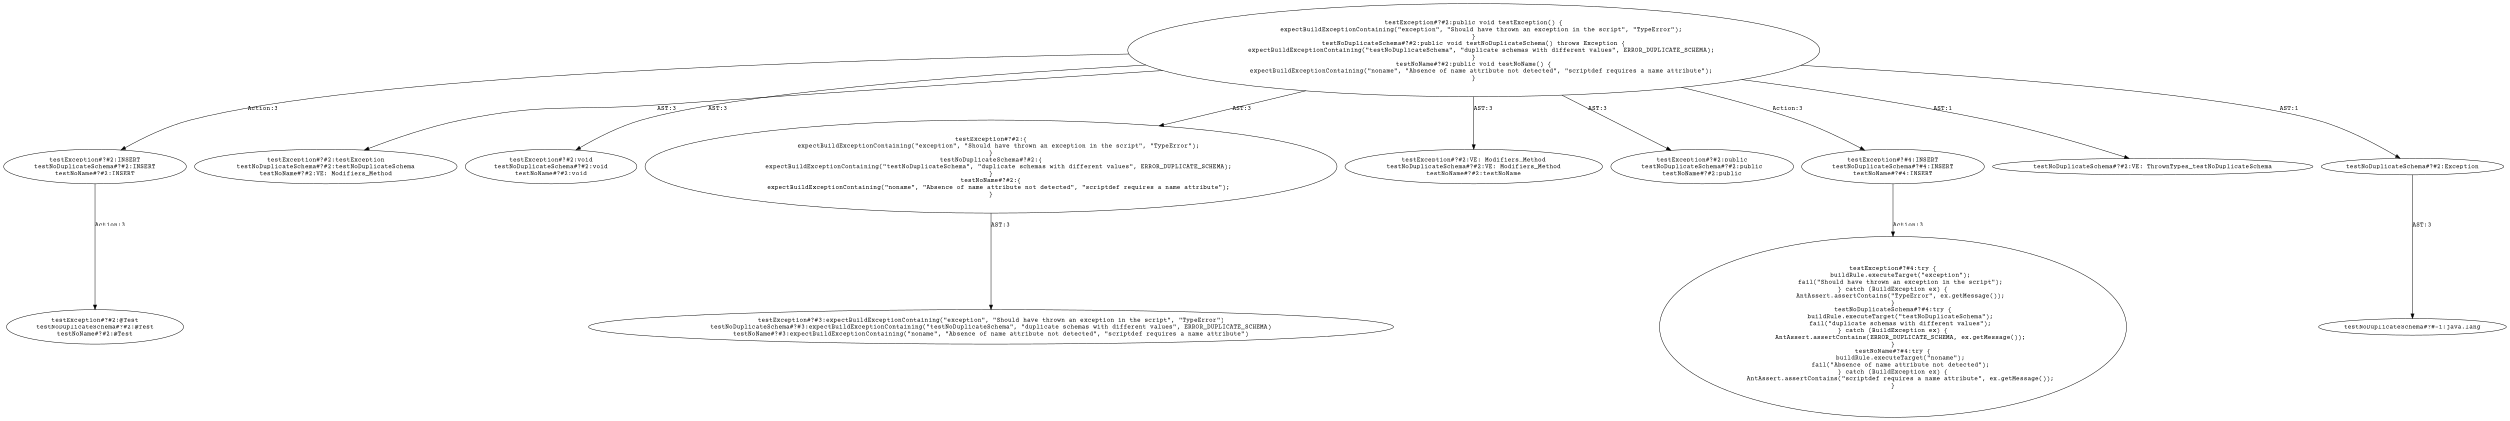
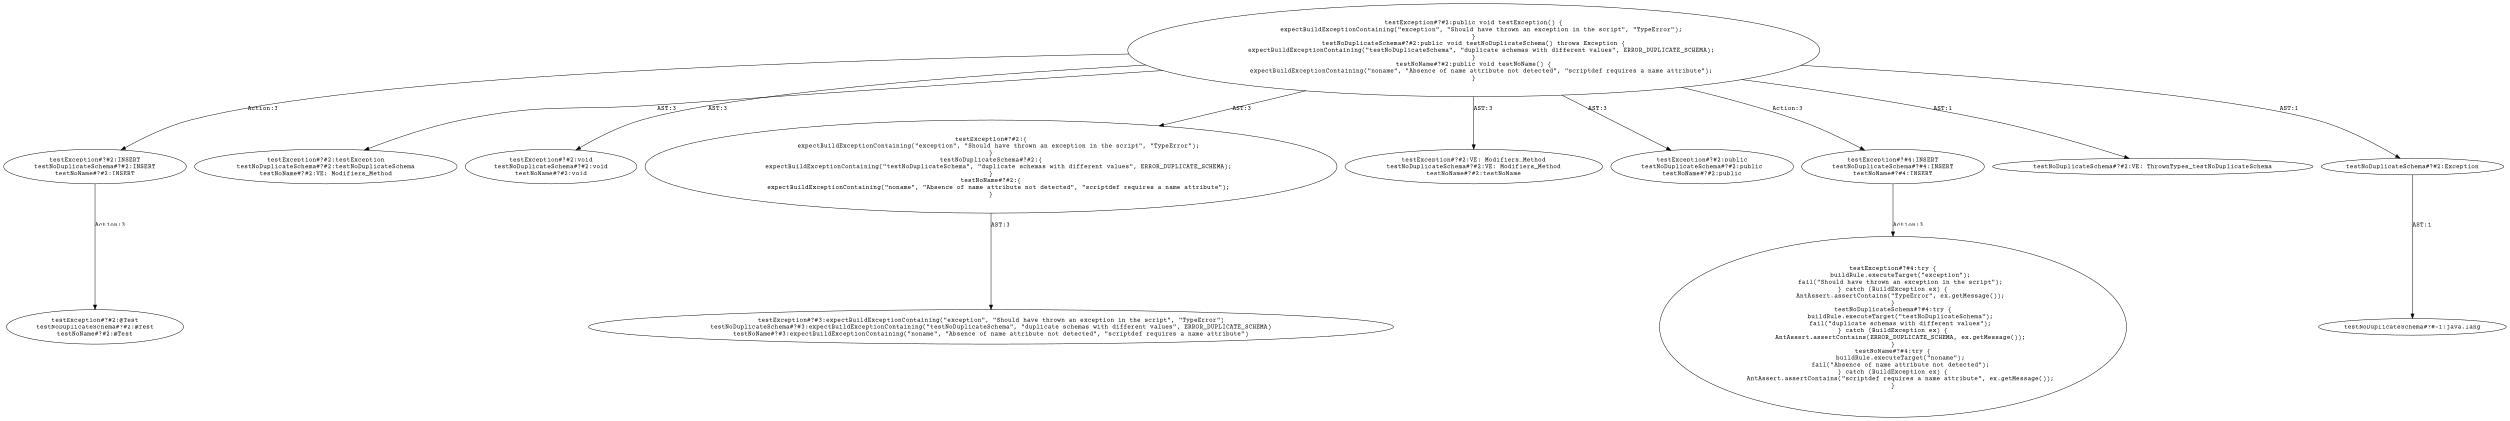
(2422, 225) -> (2422, 225)
